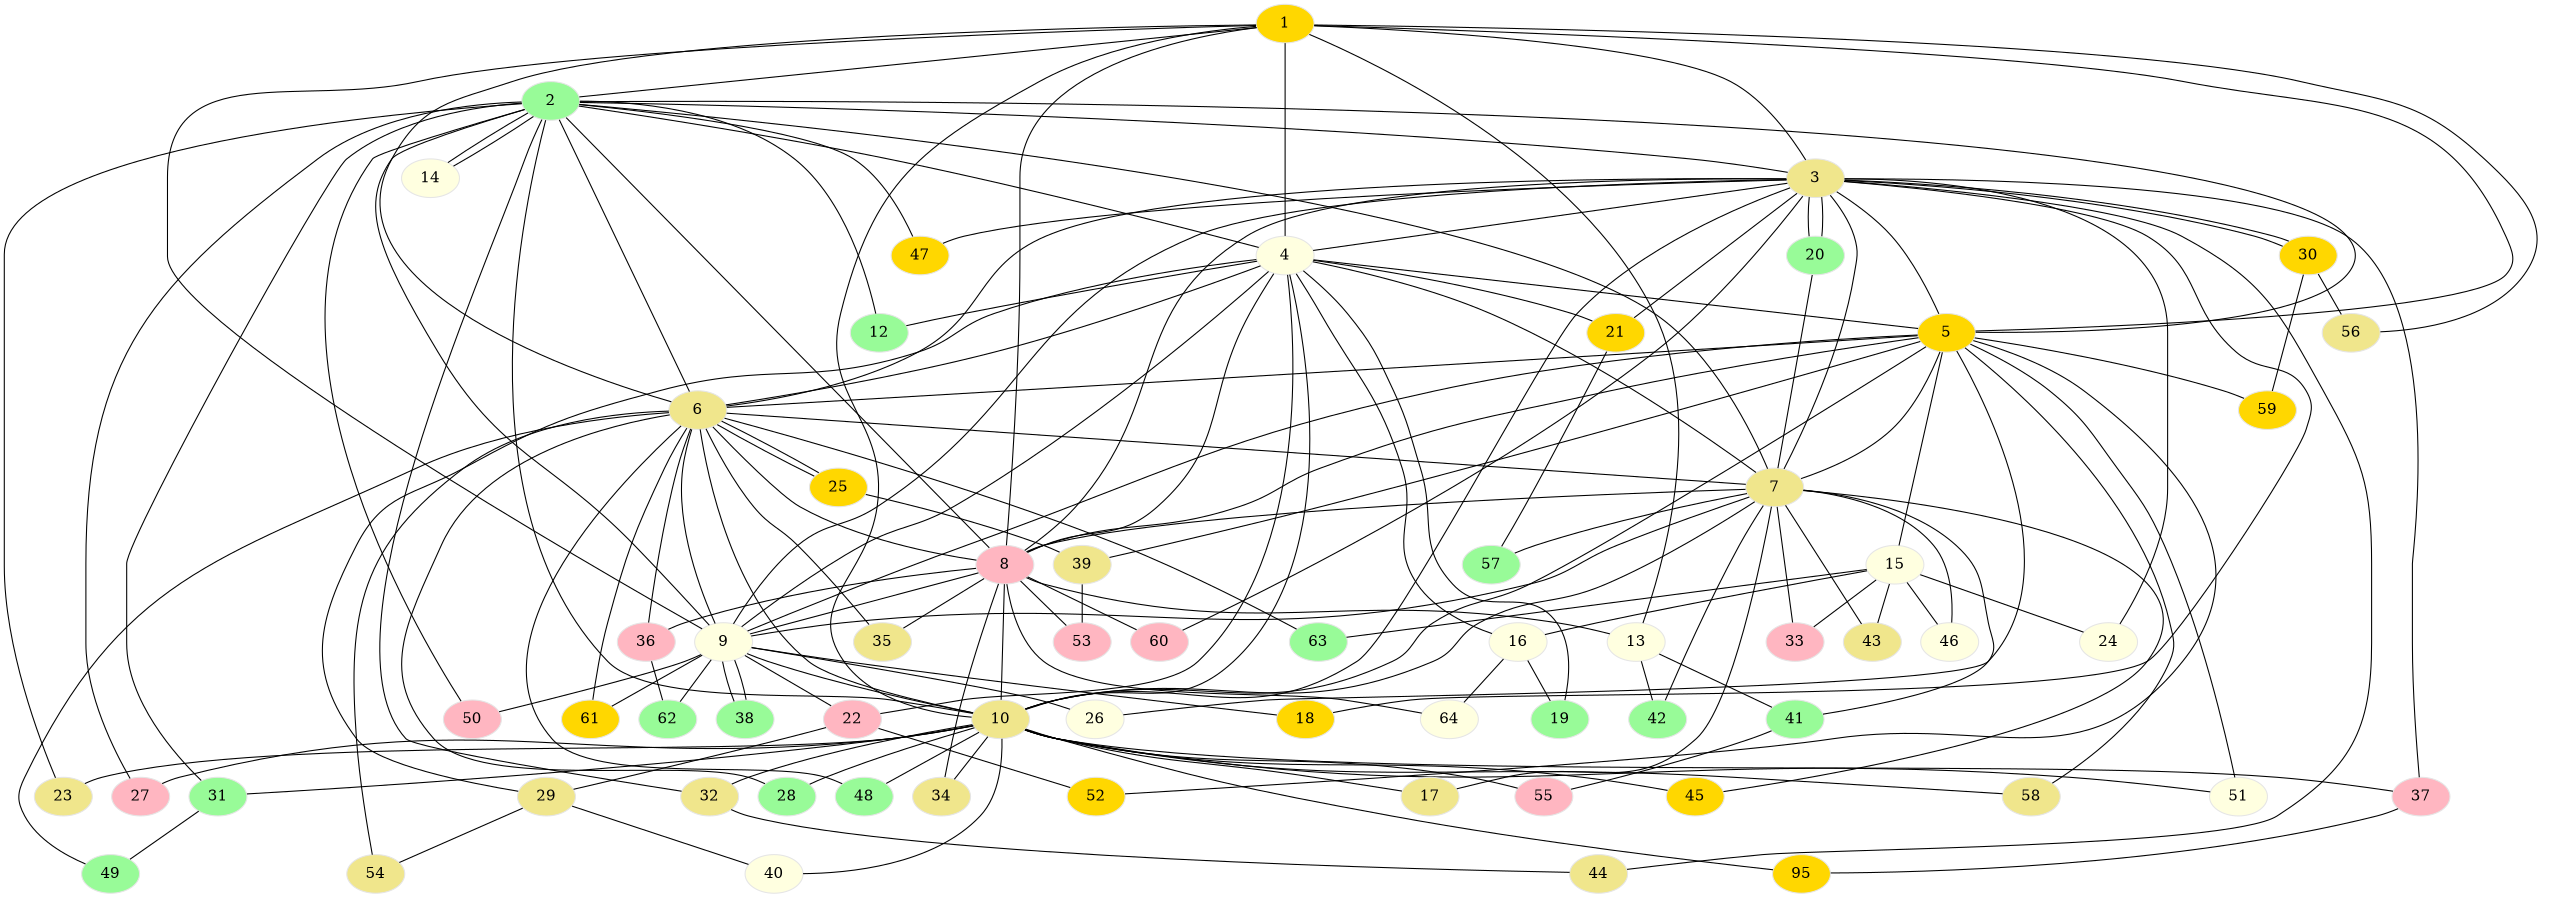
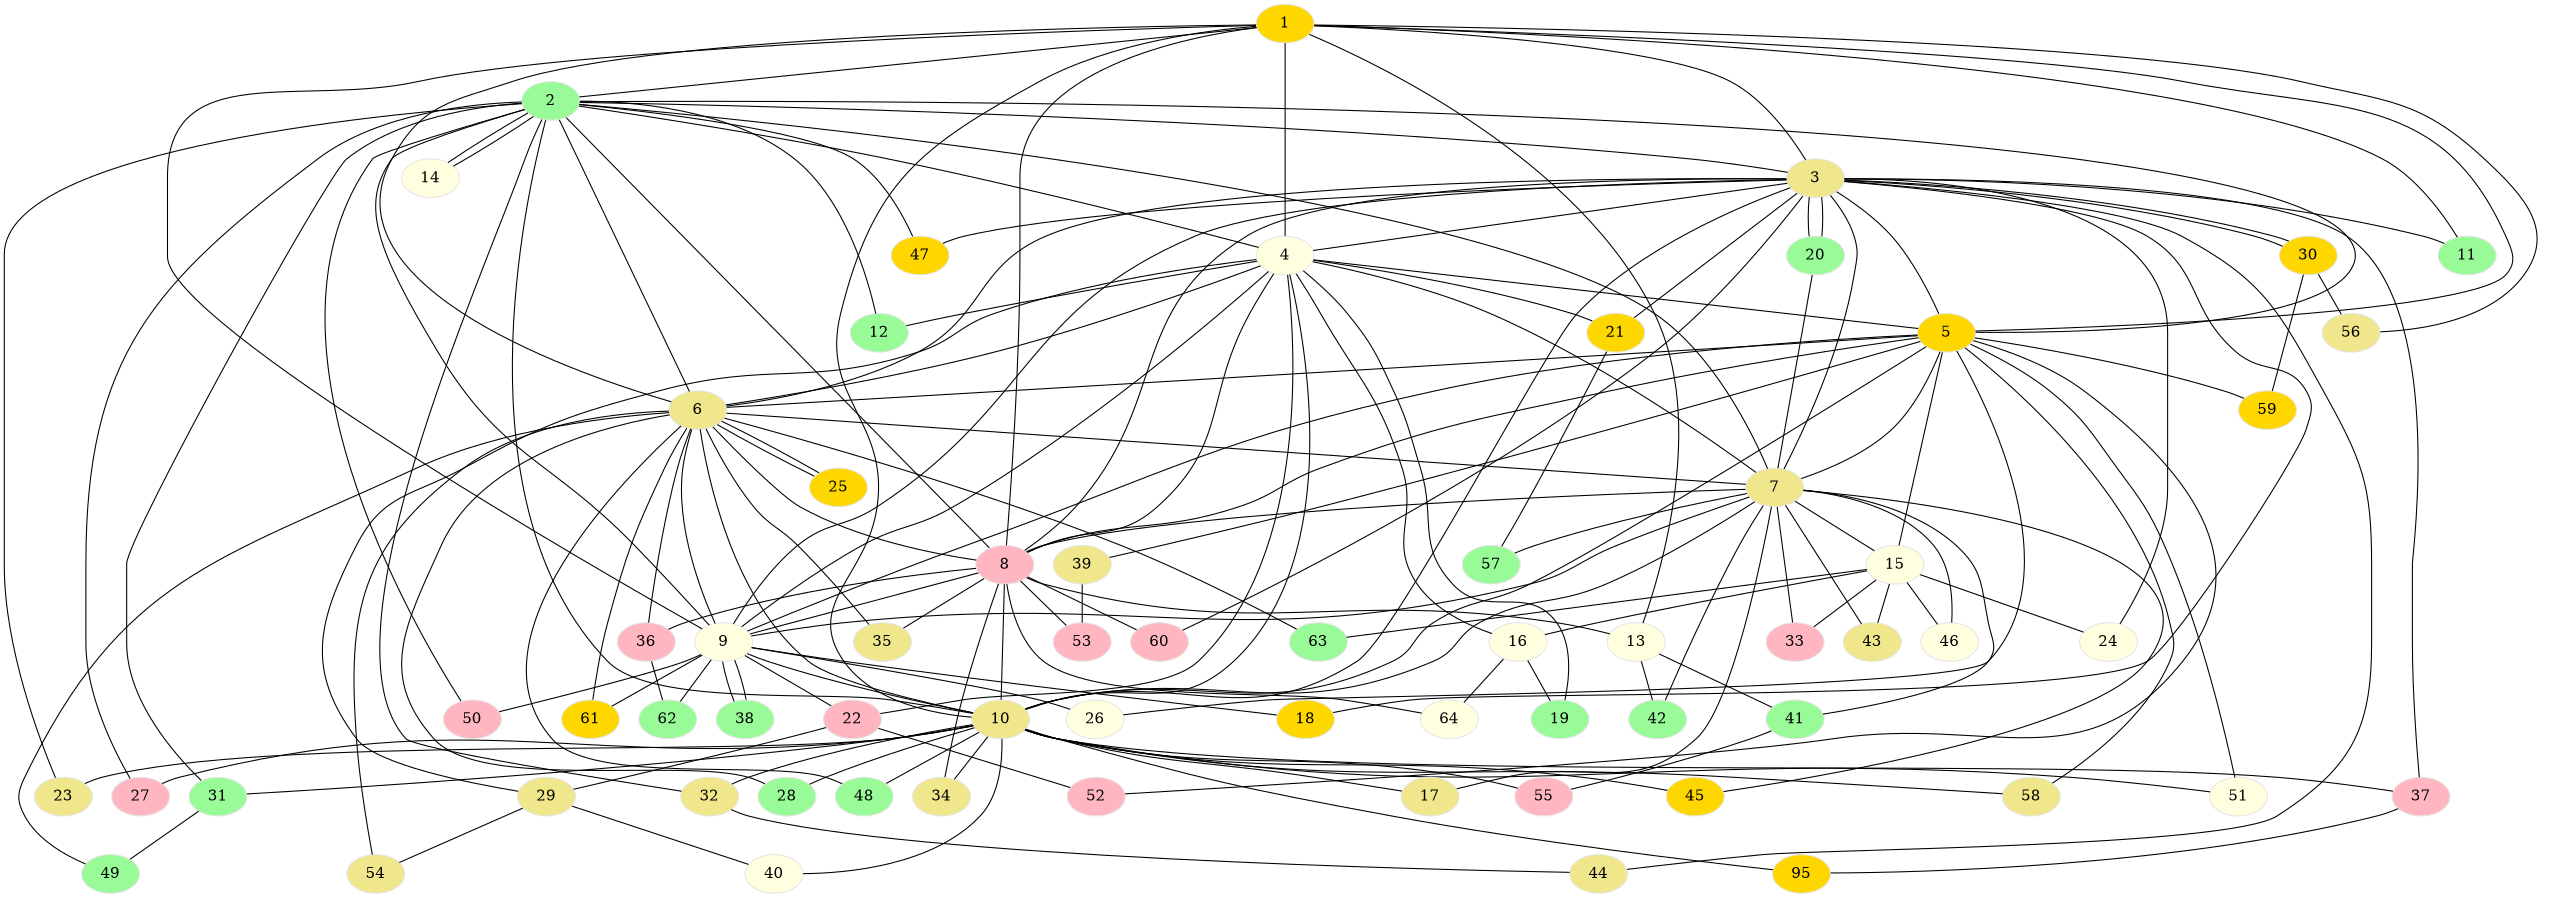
none -> (2467, 256)
(974, 522) -> none
none -> (1835, 526)
(1096, 797) -> (1096, 797)
